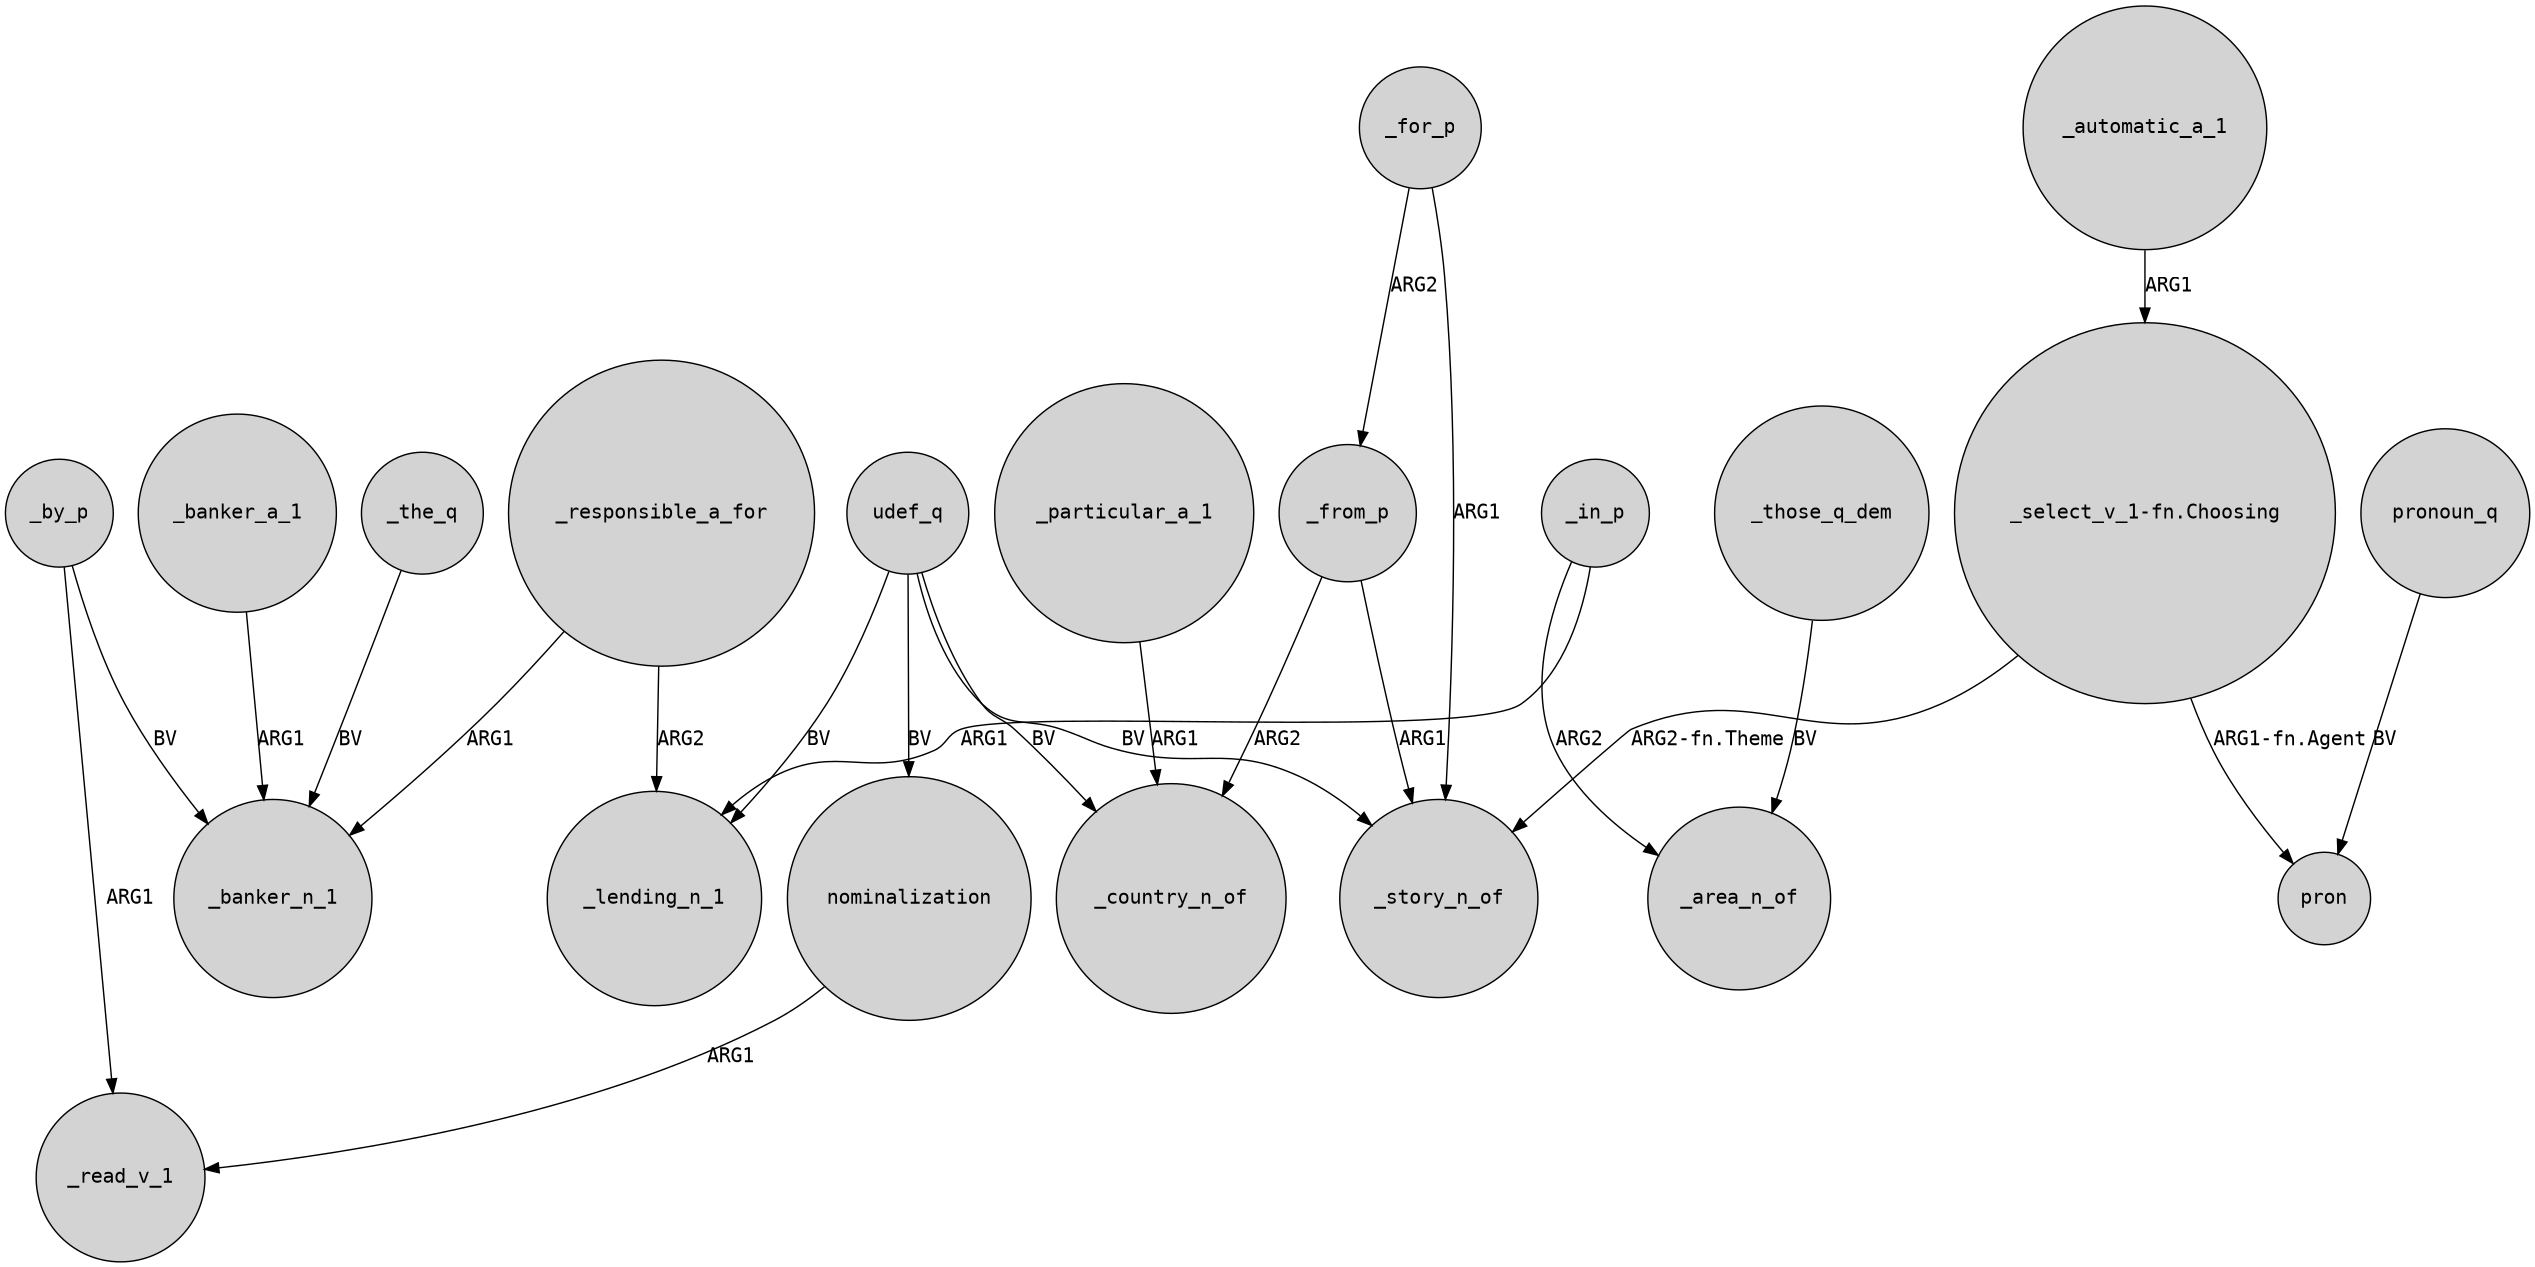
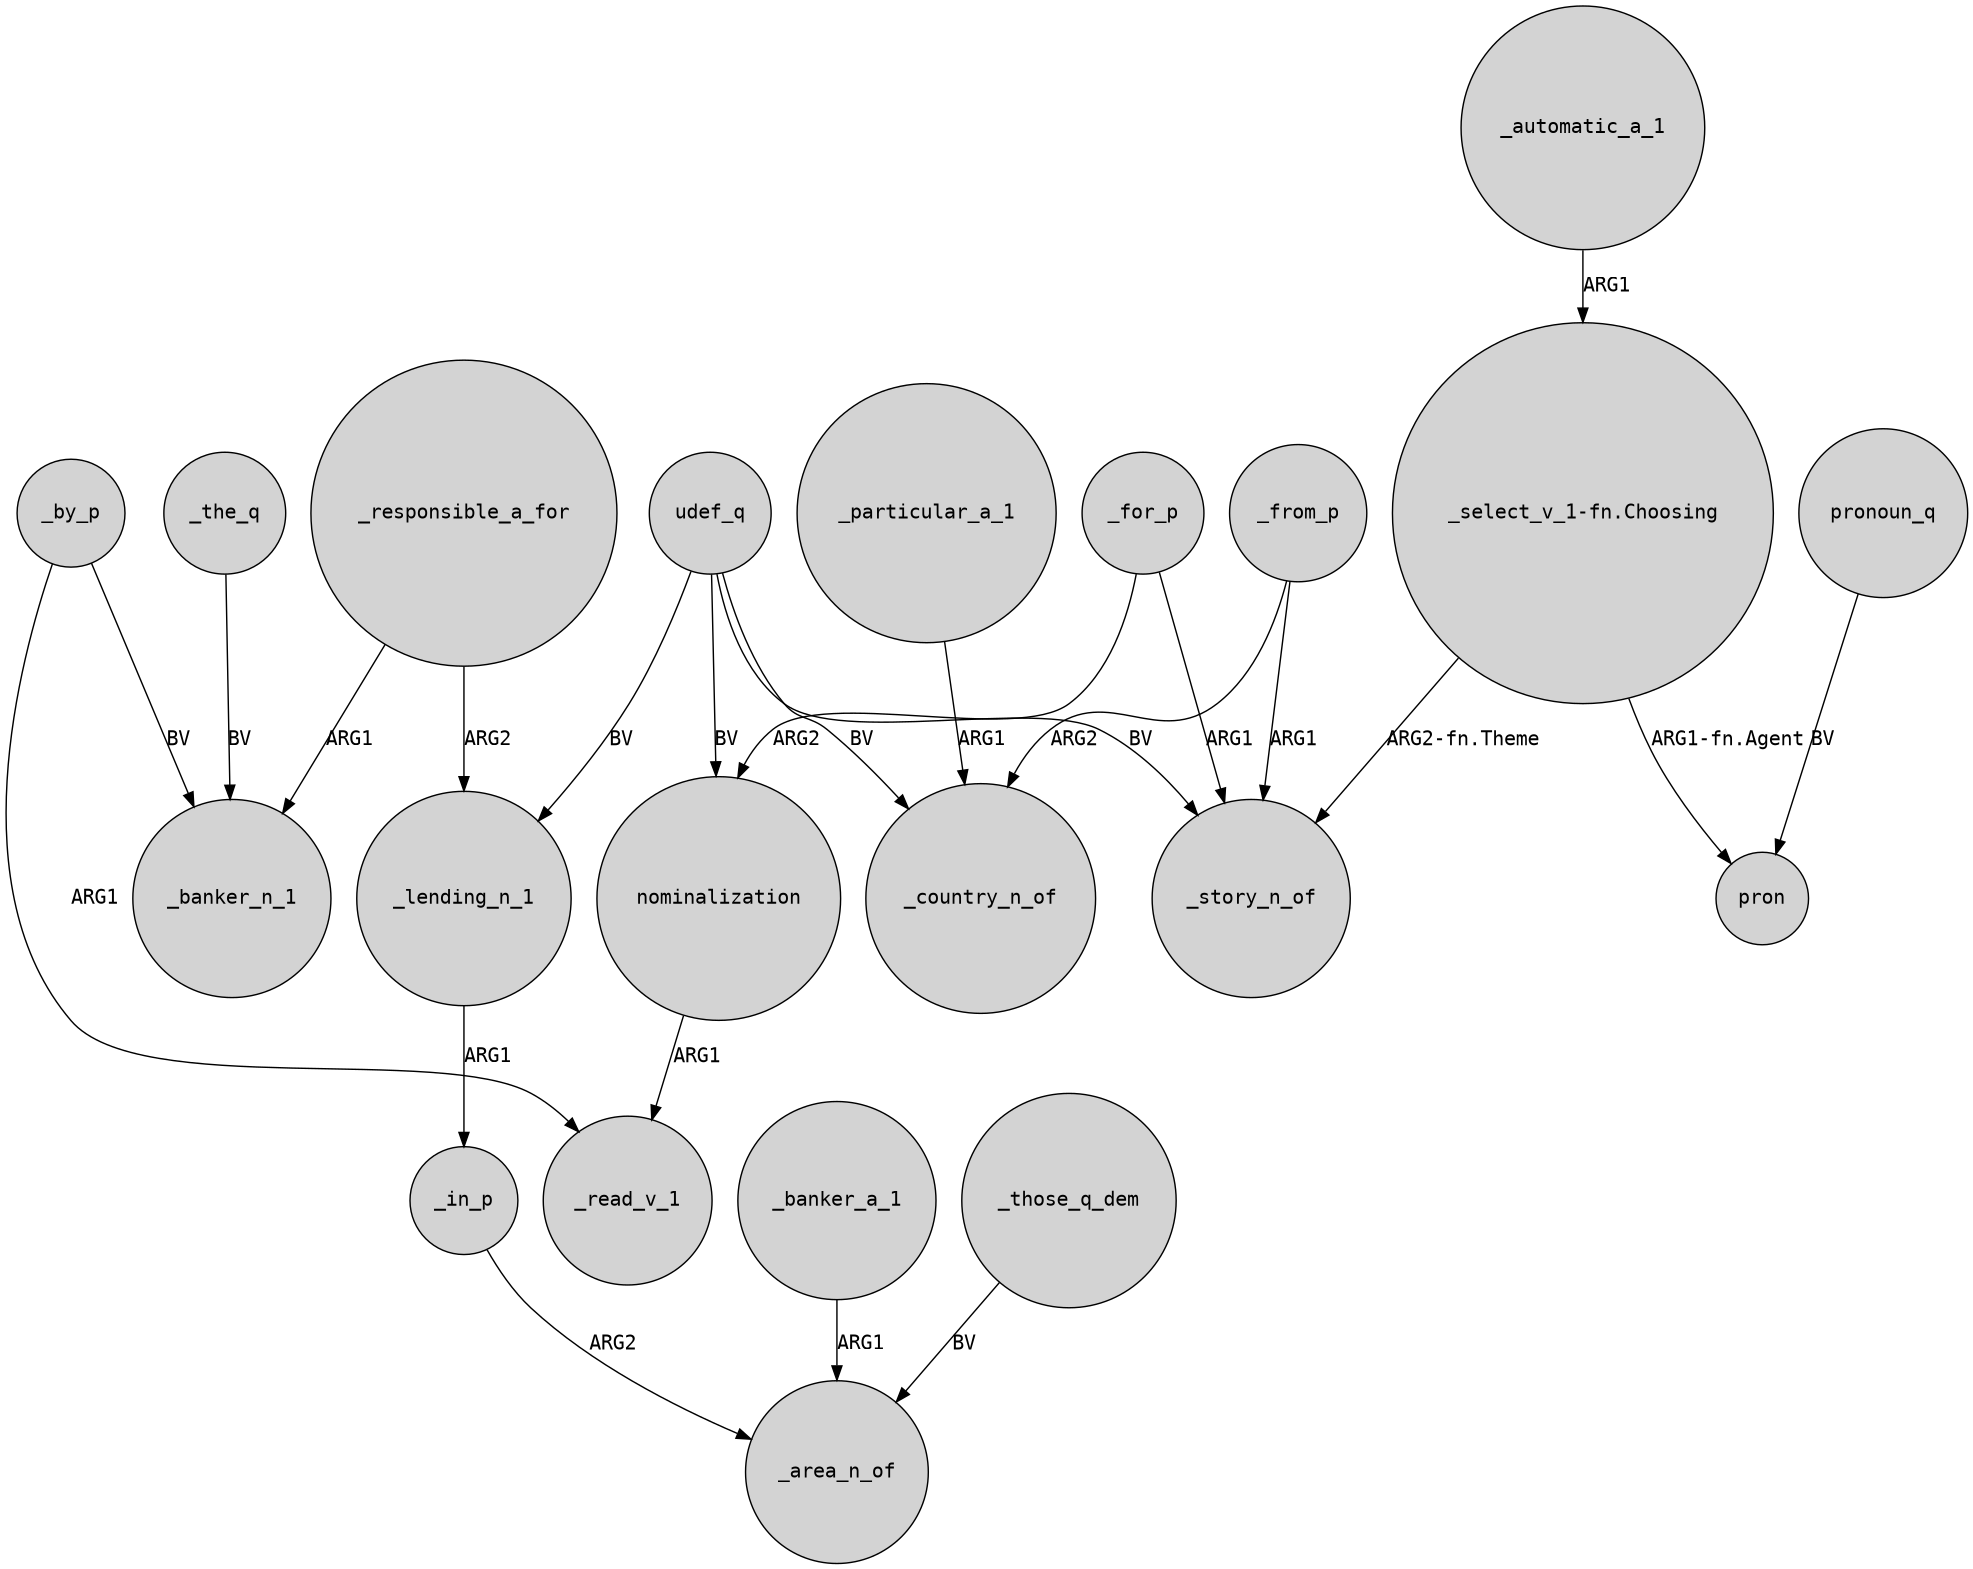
(1386, 310) -> (1058, 708)
(254, 699) -> (837, 1333)
(1195, 722) -> (464, 1066)
